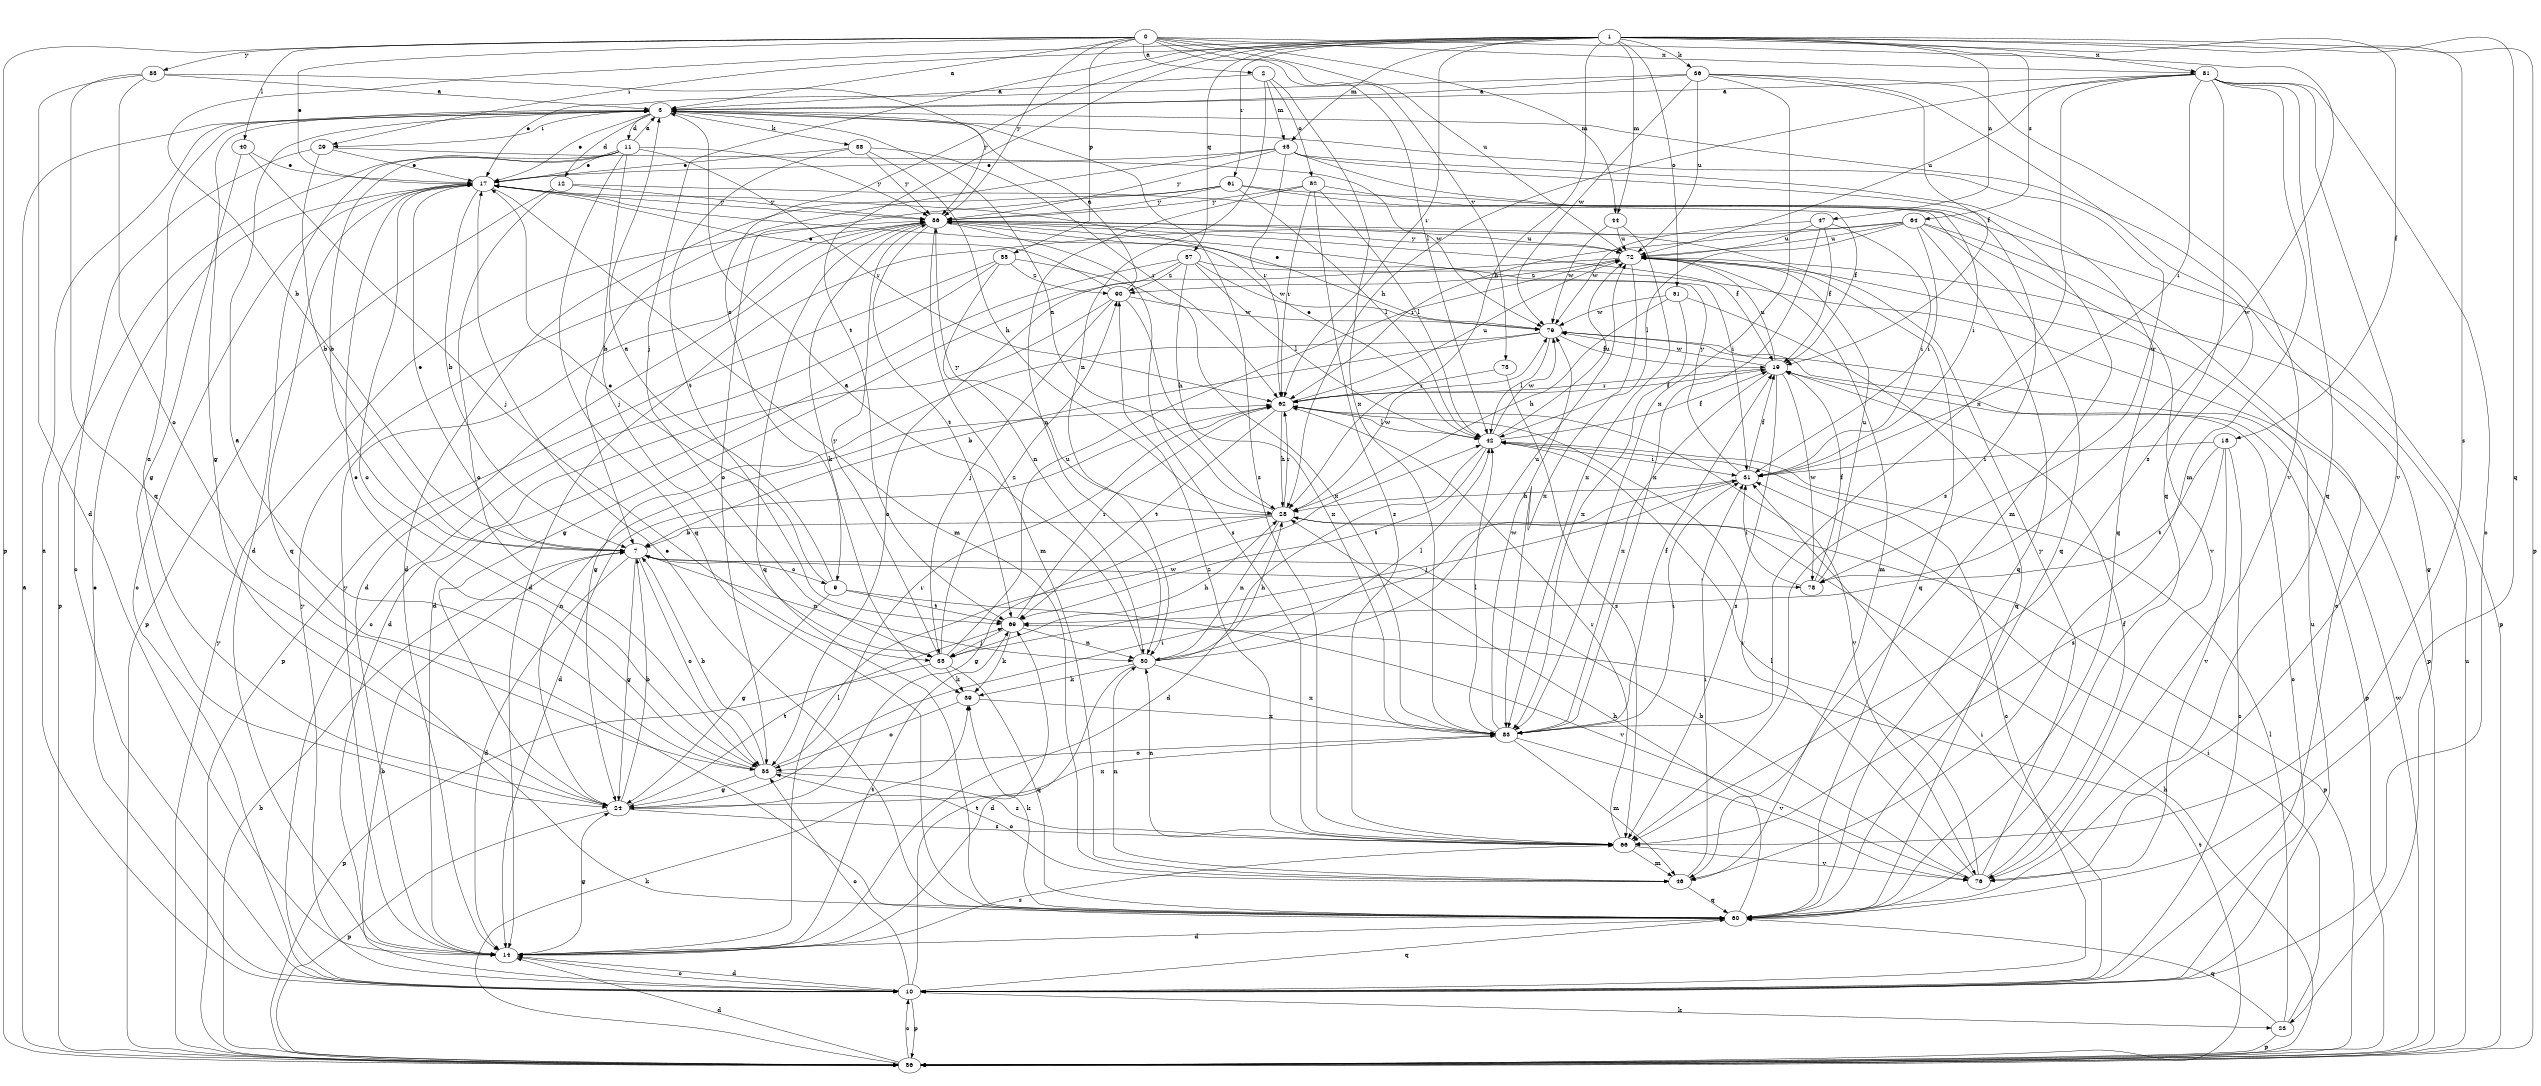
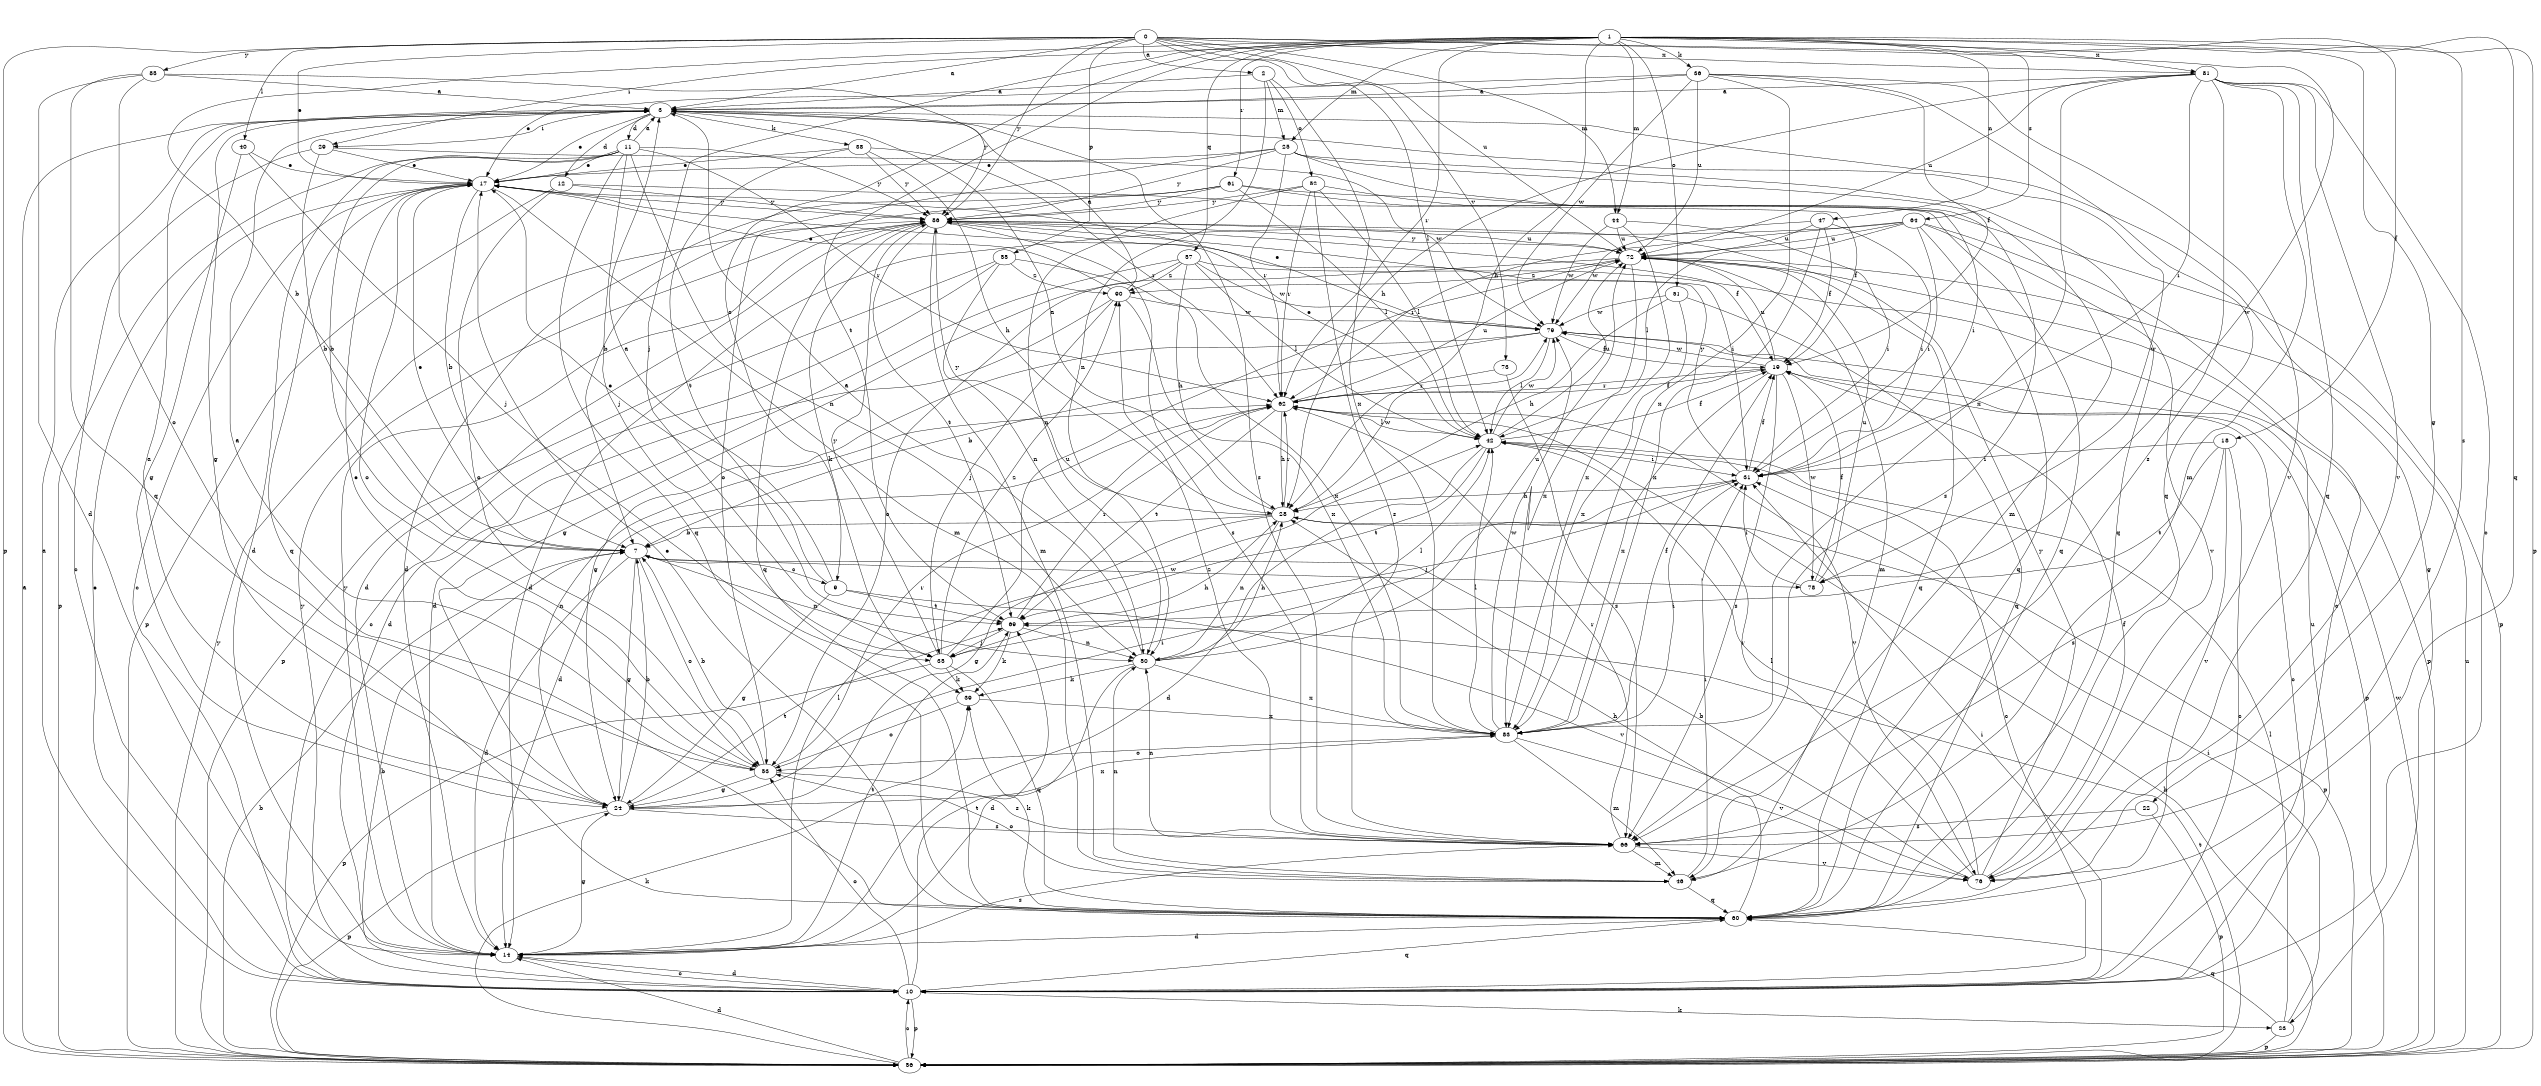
(1286, 147) -> (1286, 147)
none -> (1858, 272)
none -> (853, 423)
none -> (2147, 808)
